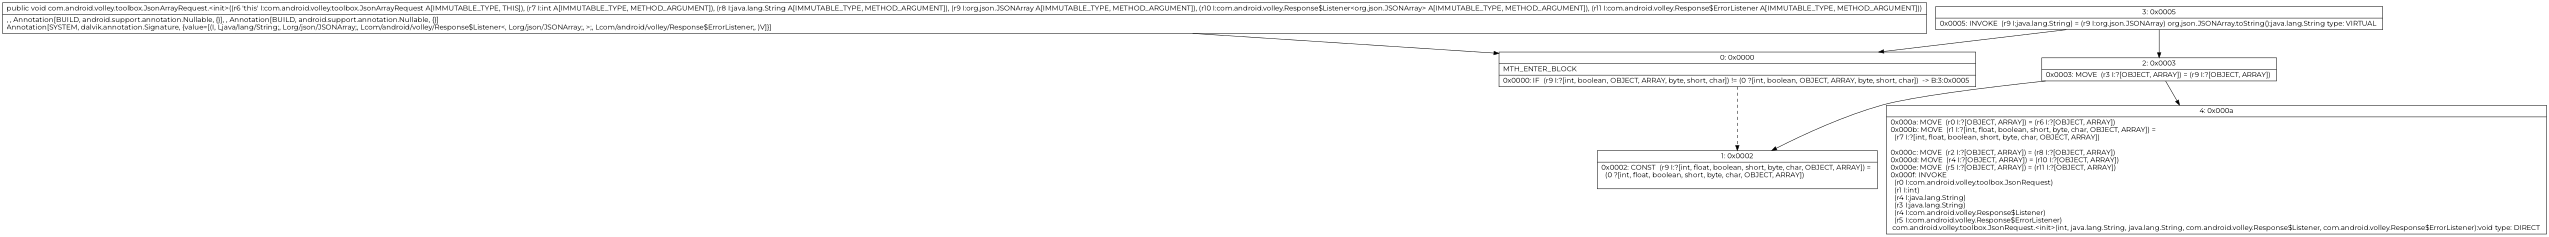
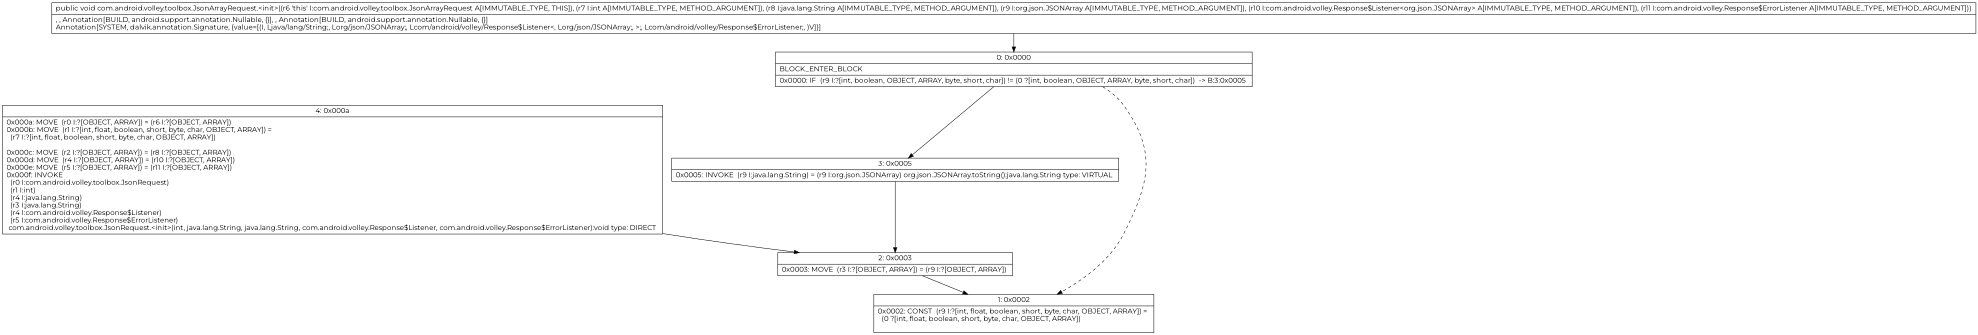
(1975, 41) -> (953, 121)
(1540, 69) -> (821, 69)
(2171, 91) -> (728, 243)
